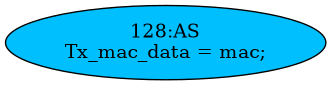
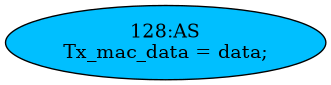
(166, 43) -> (166, 43)
